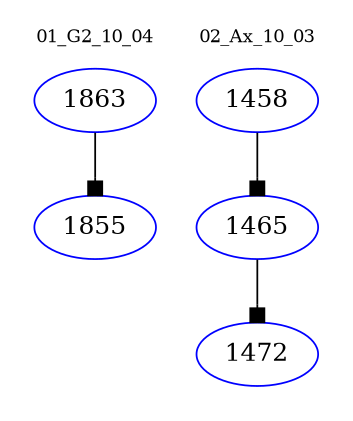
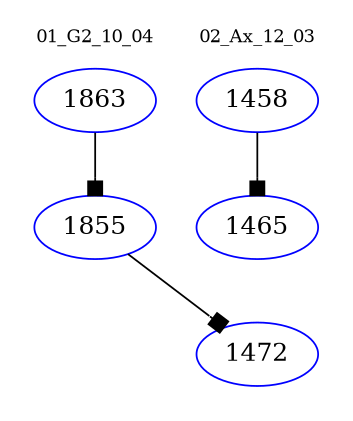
(257, 38) -> (257, 38)
(257, 282) -> (169, 285)
